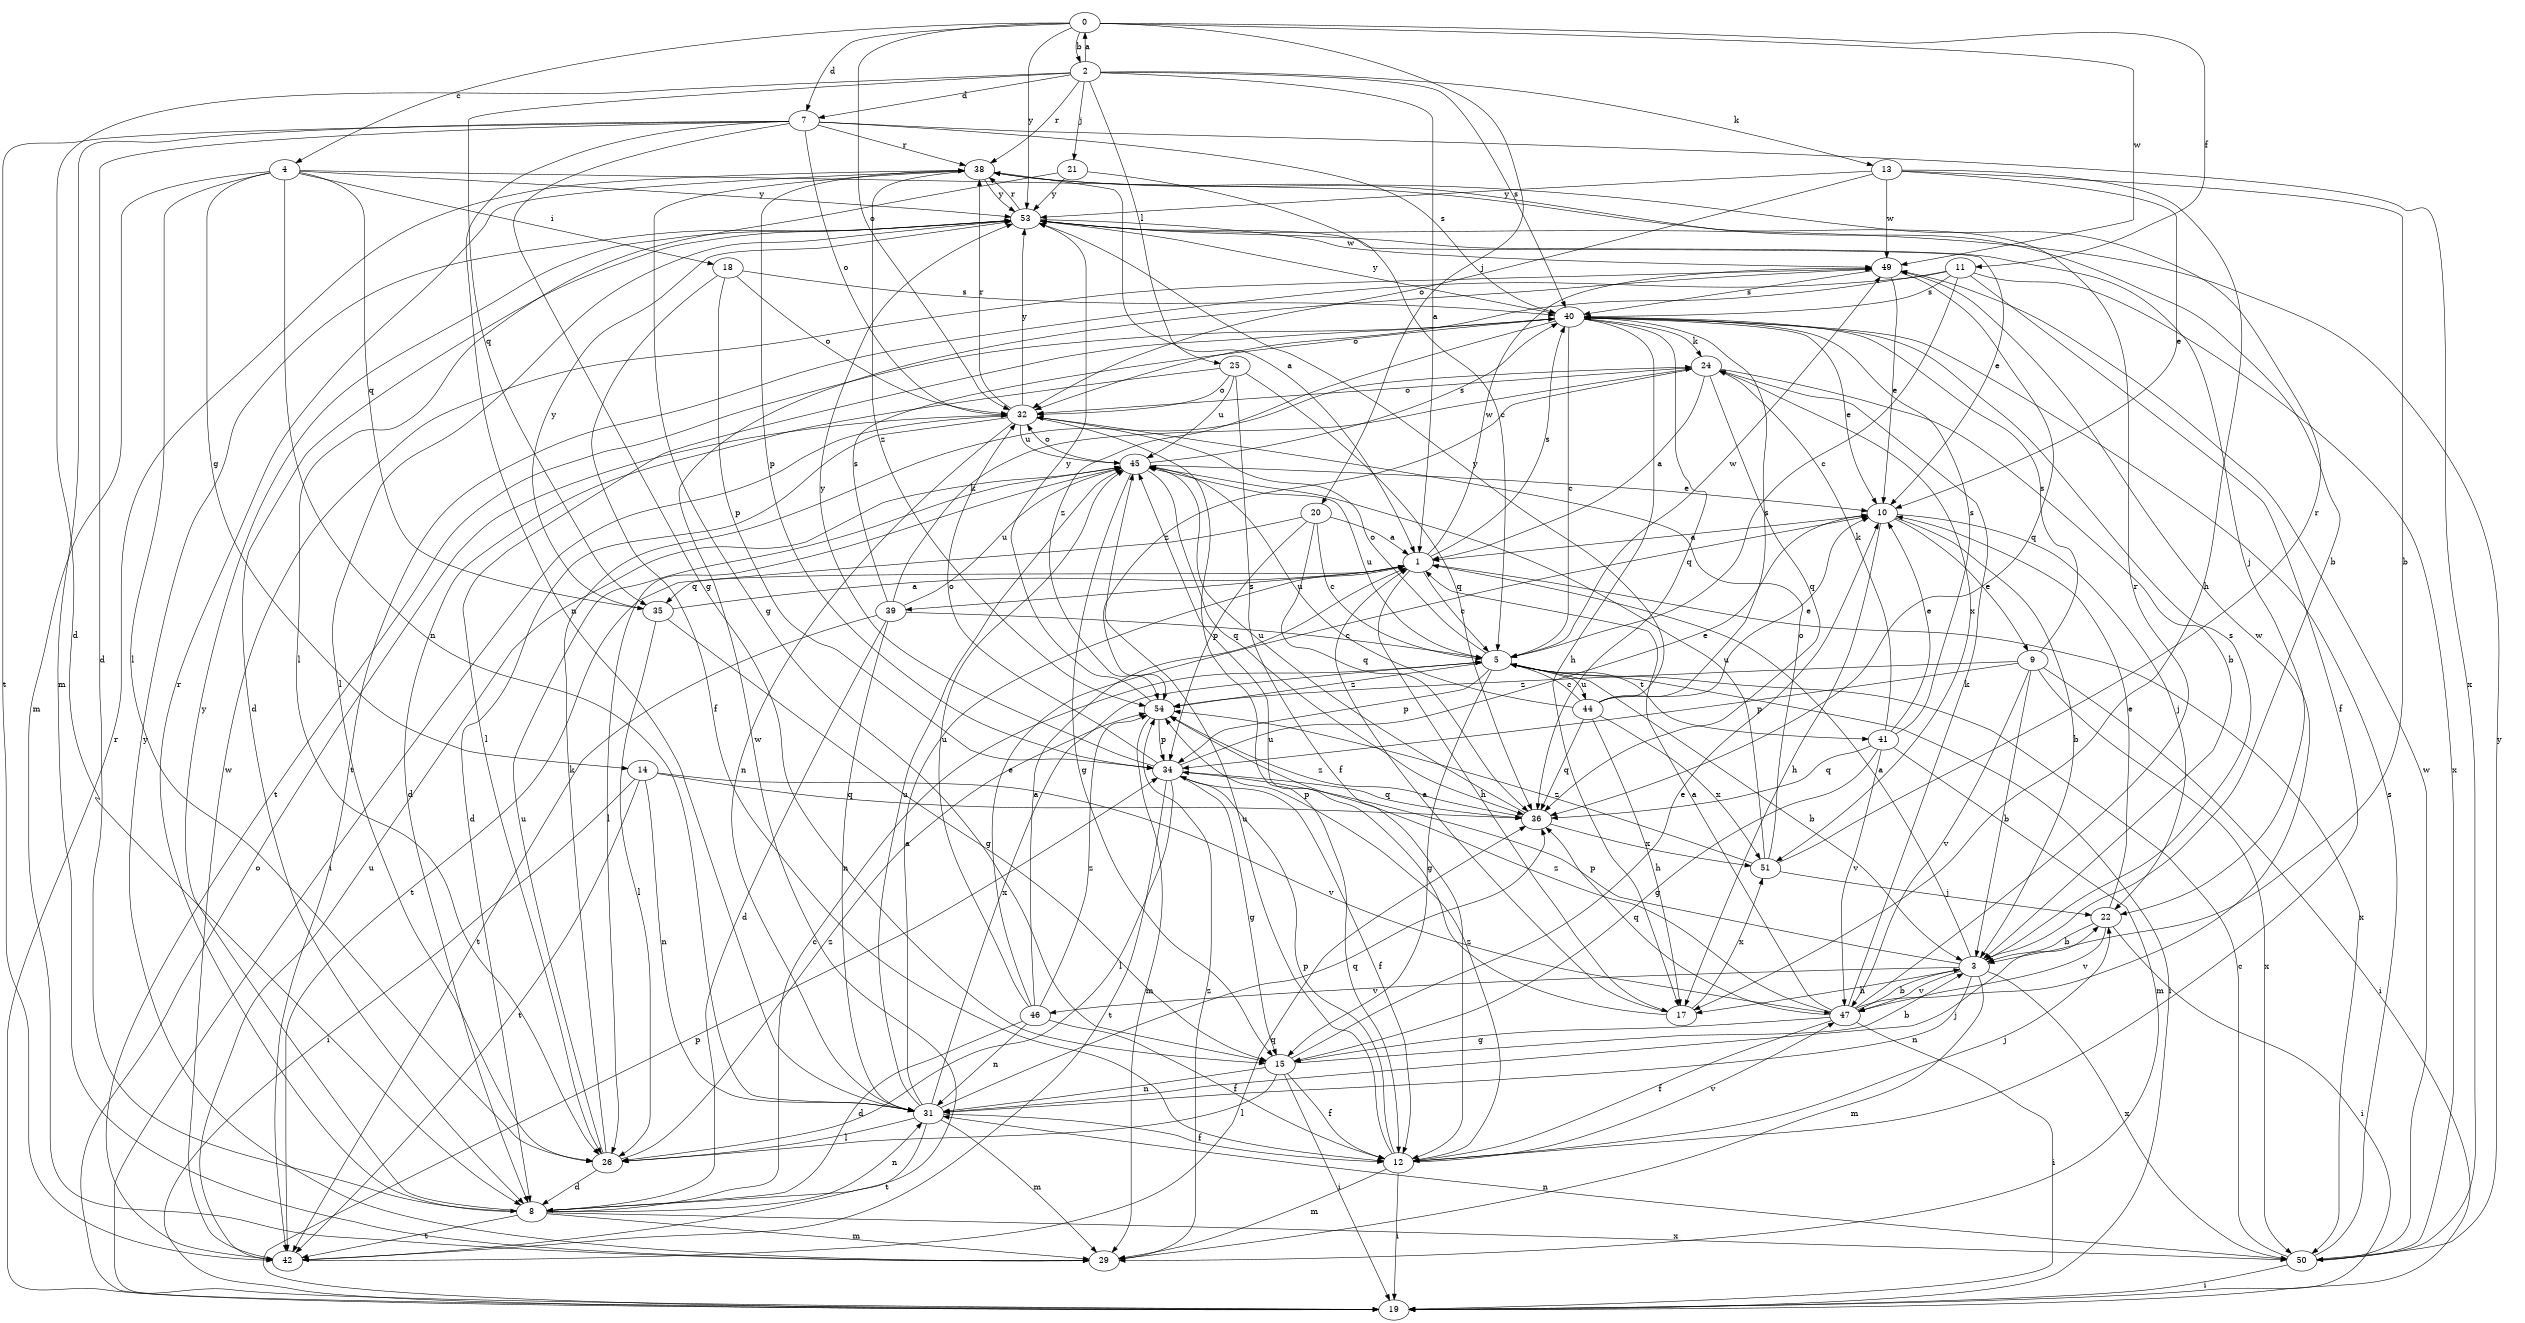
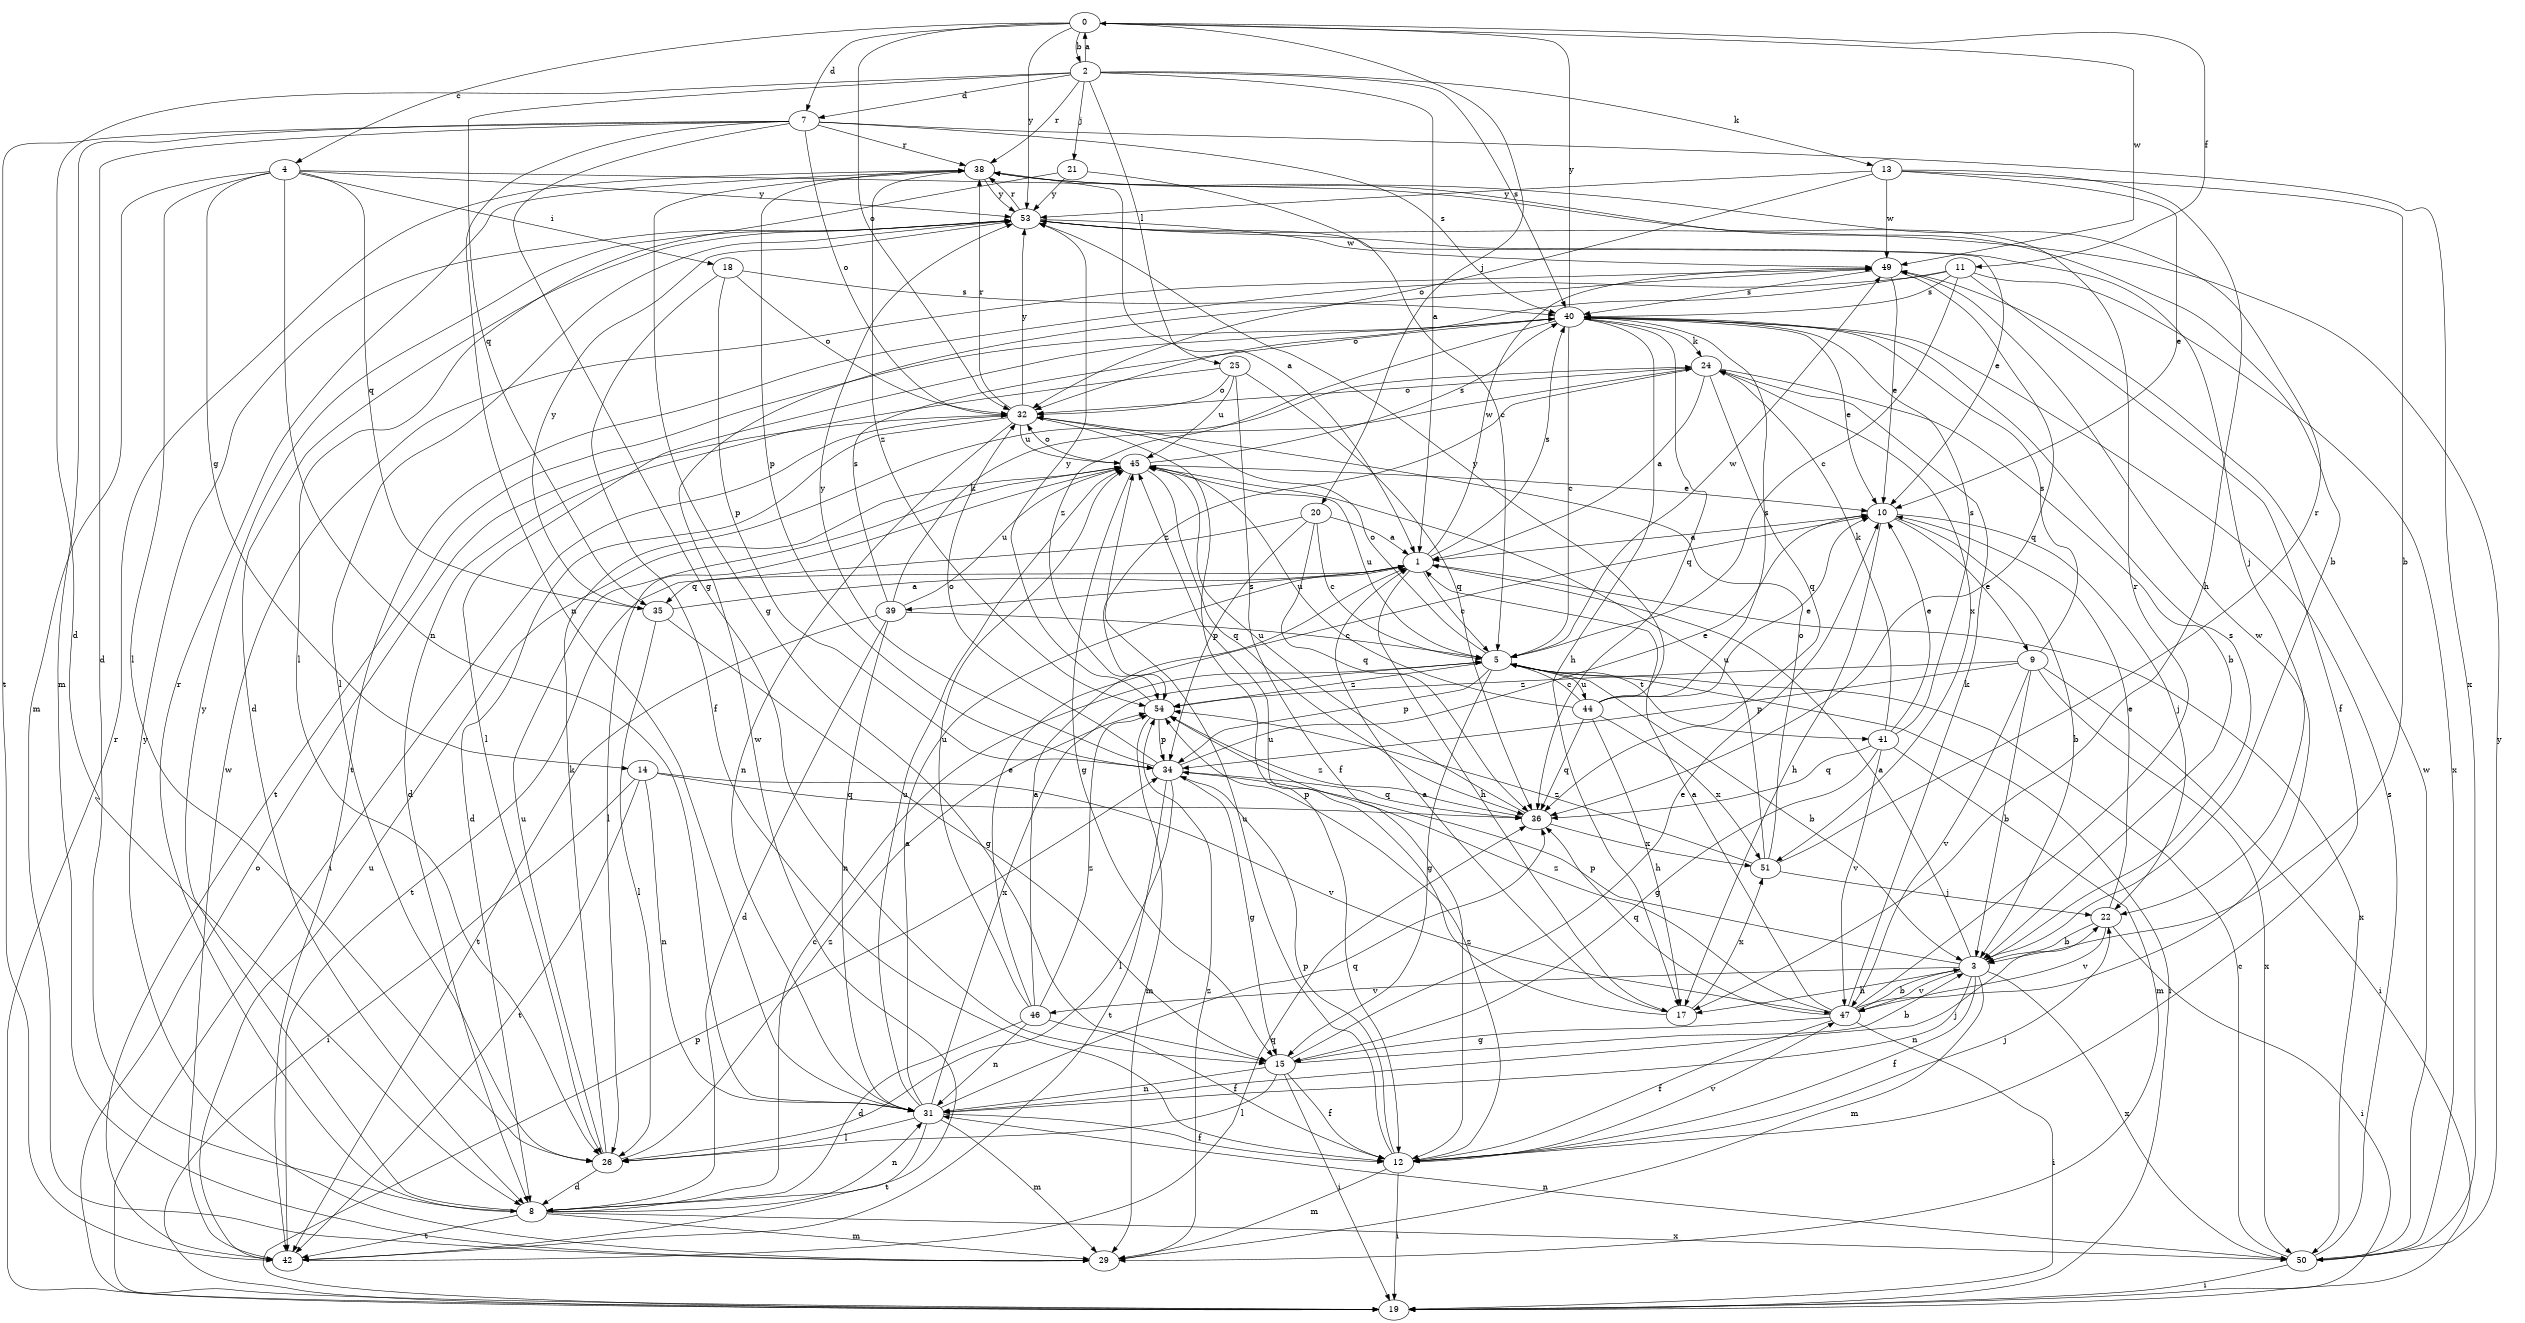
(1301, 264) -> (1519, 37)
(1352, 916) -> (1721, 1114)
